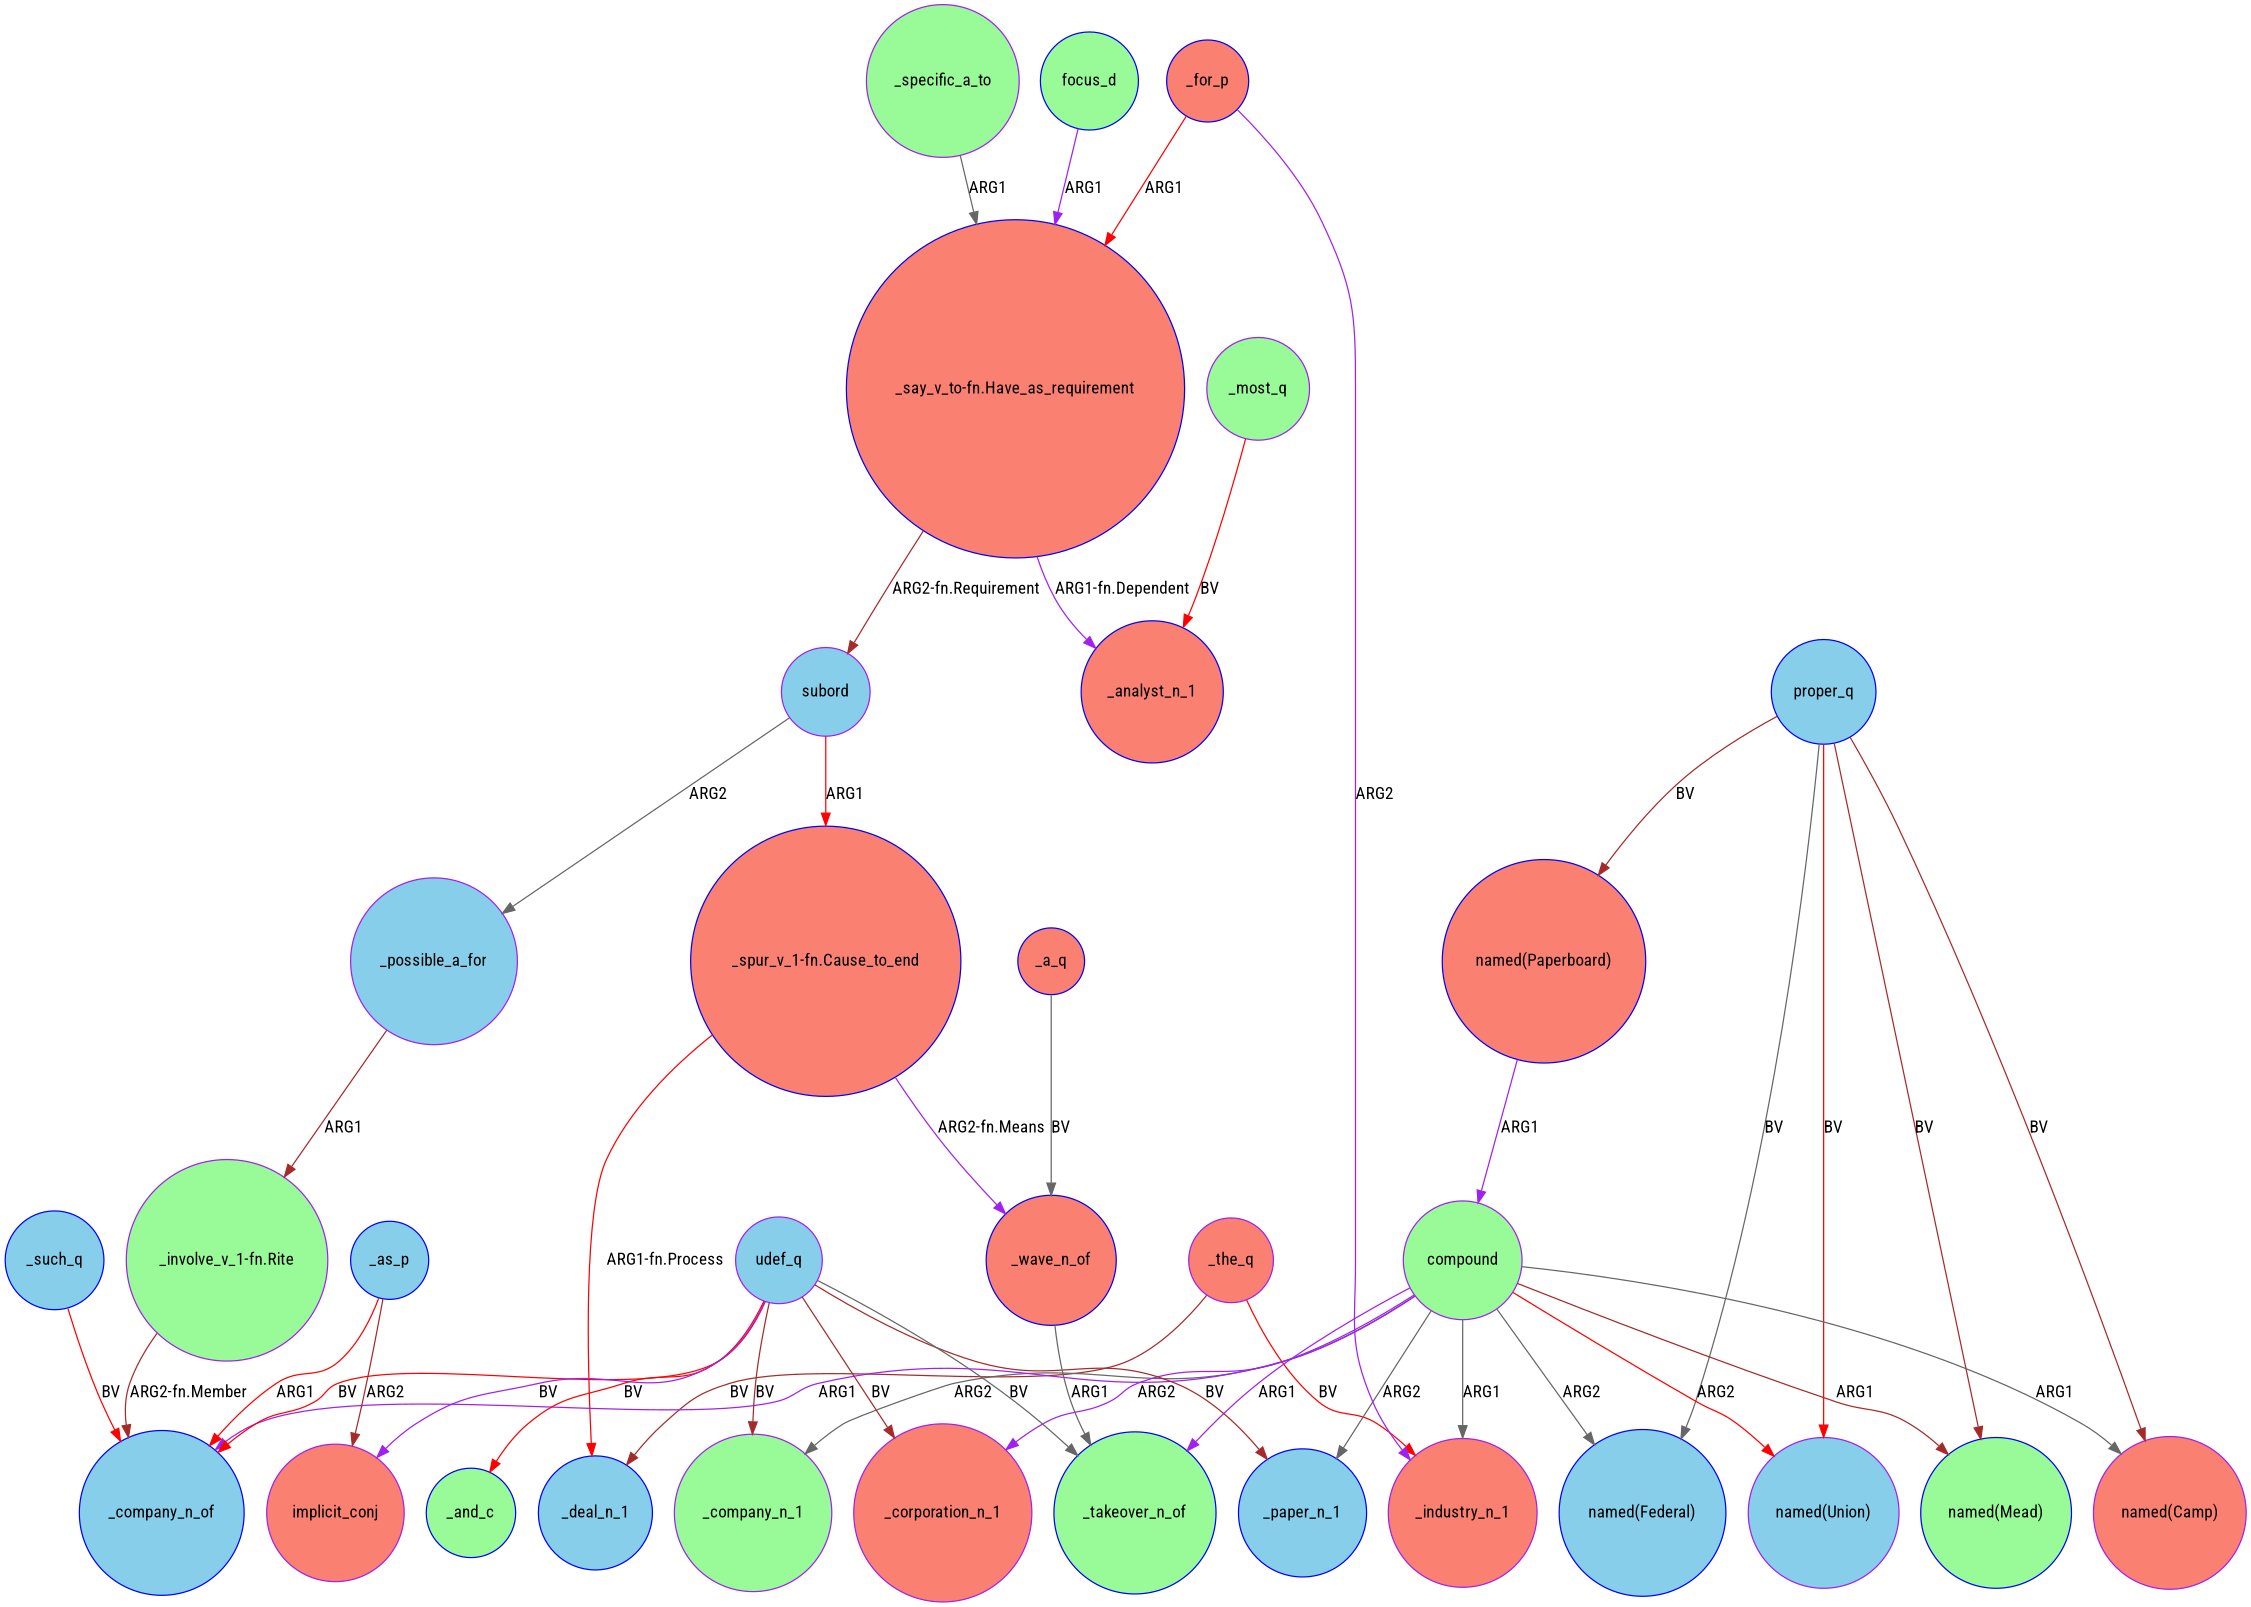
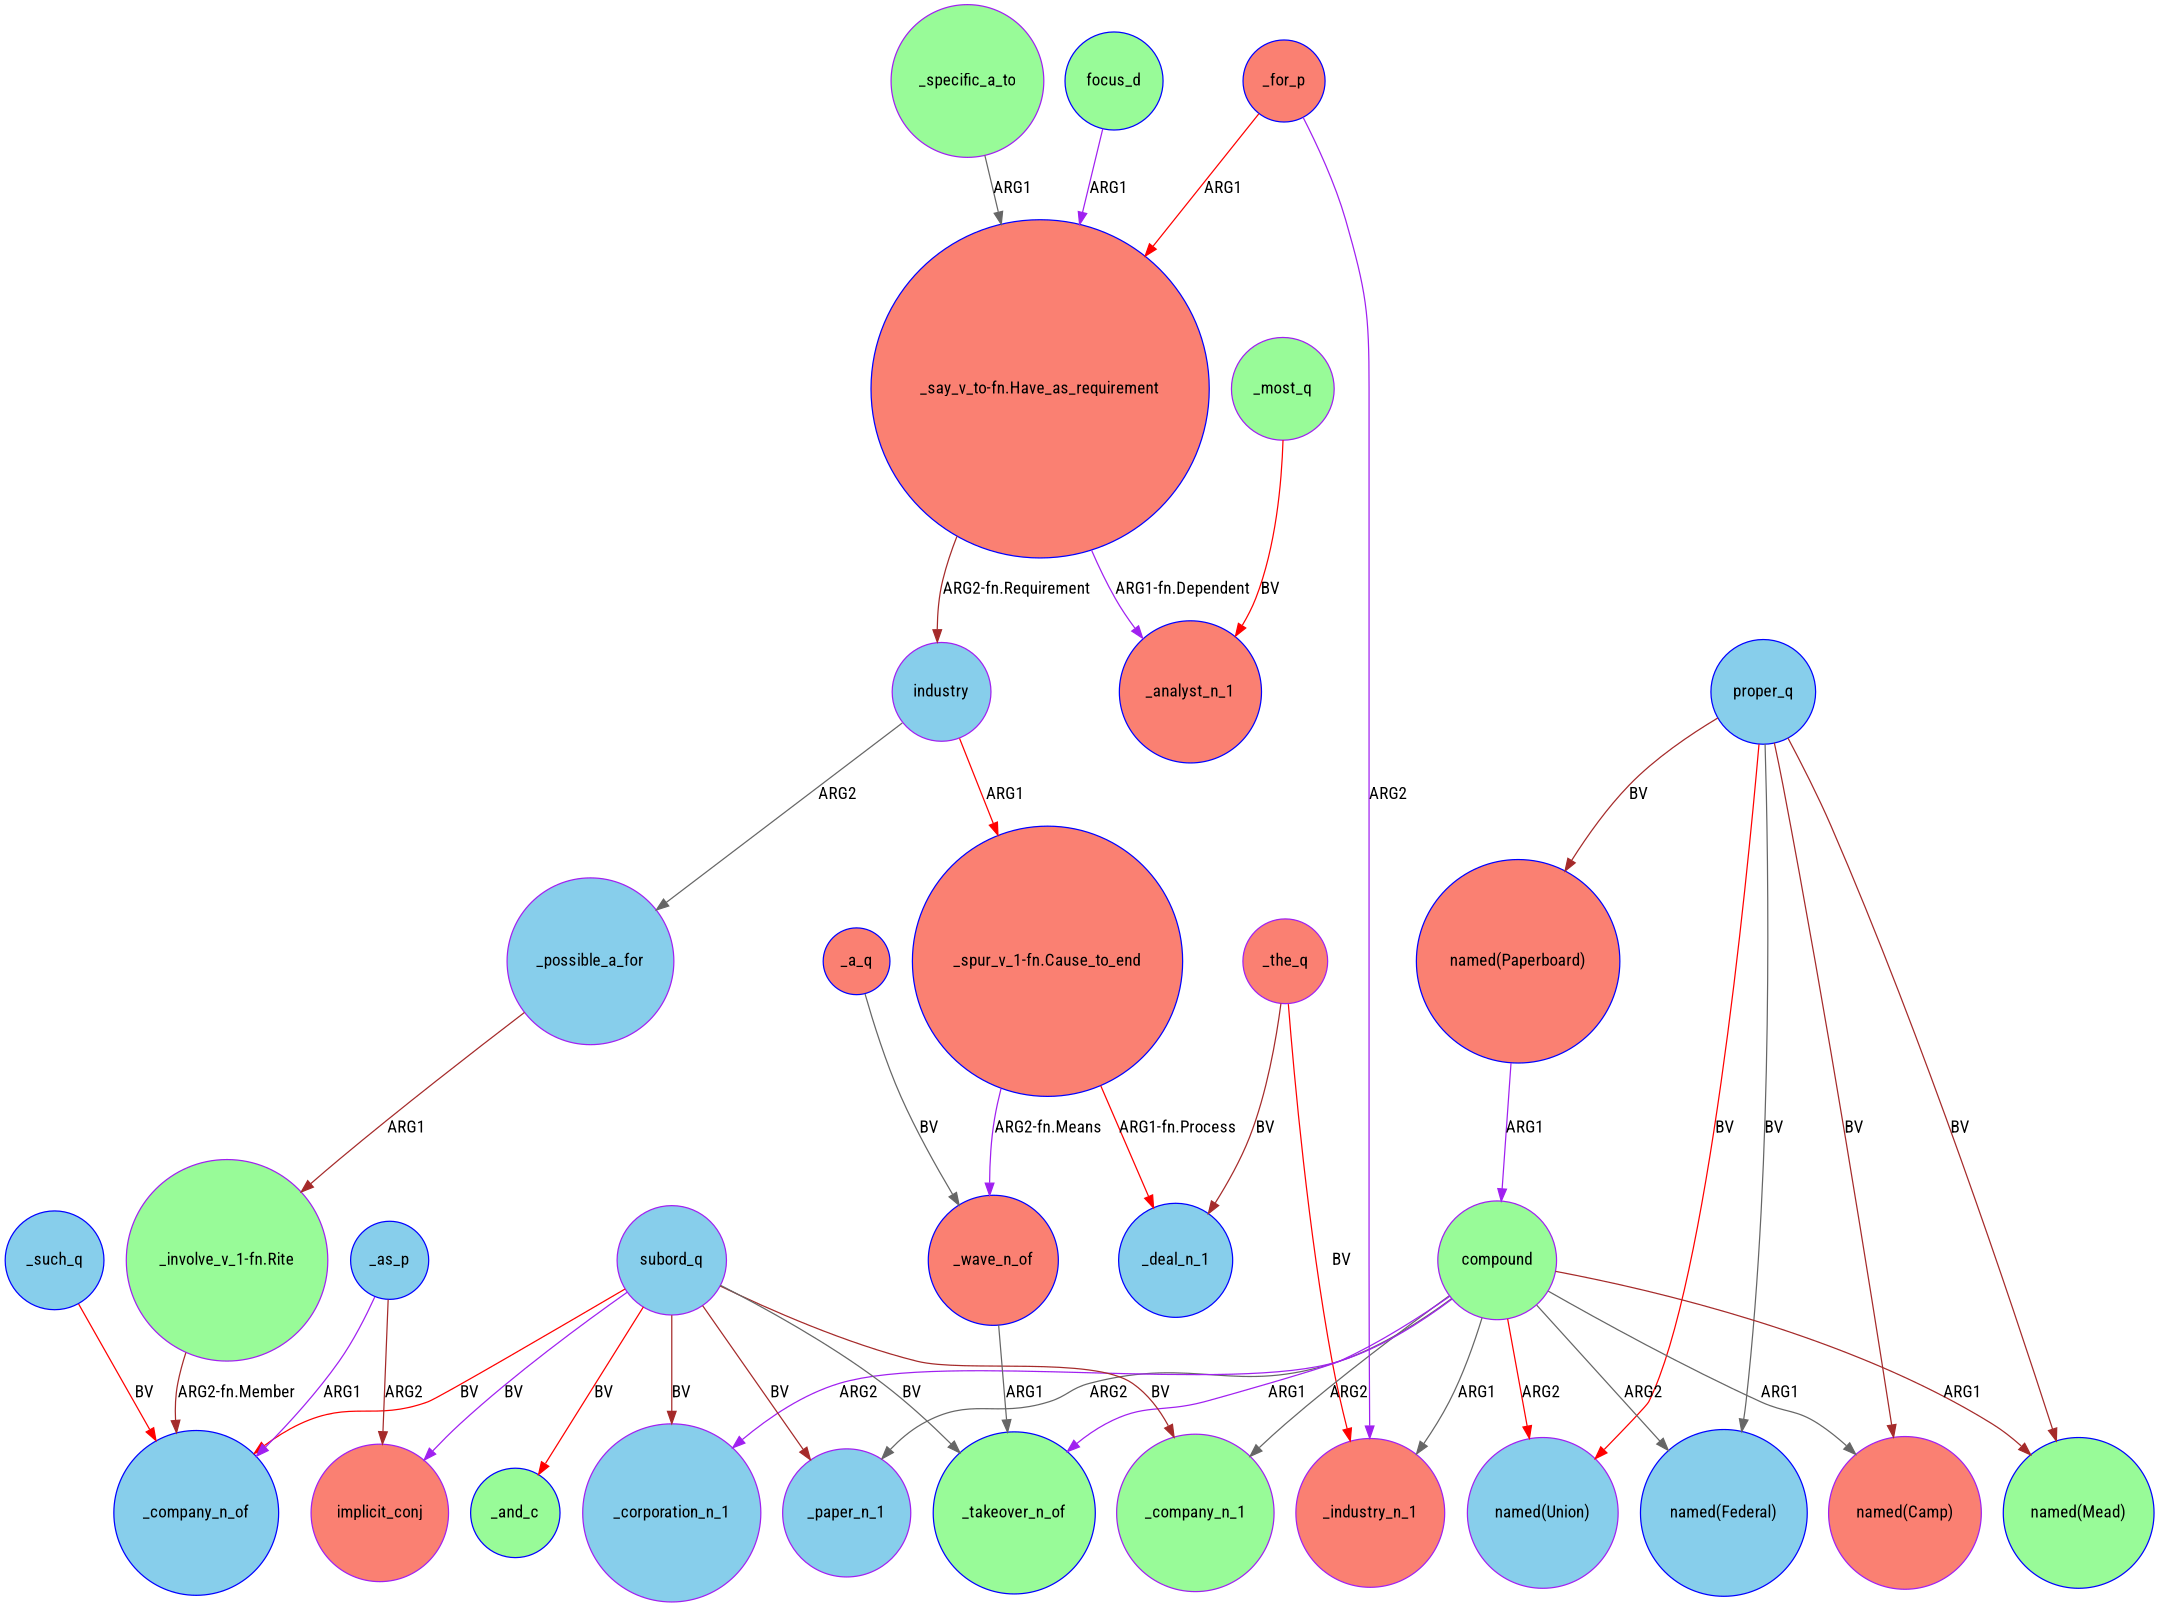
(826, 692) -> (942, 692)
(779, 1260) -> (672, 1260)
(306, 1374) -> (327, 1377)
(824, 1382) -> none
(943, 1513) -> (672, 1513)
(1303, 1513) -> (847, 1513)
